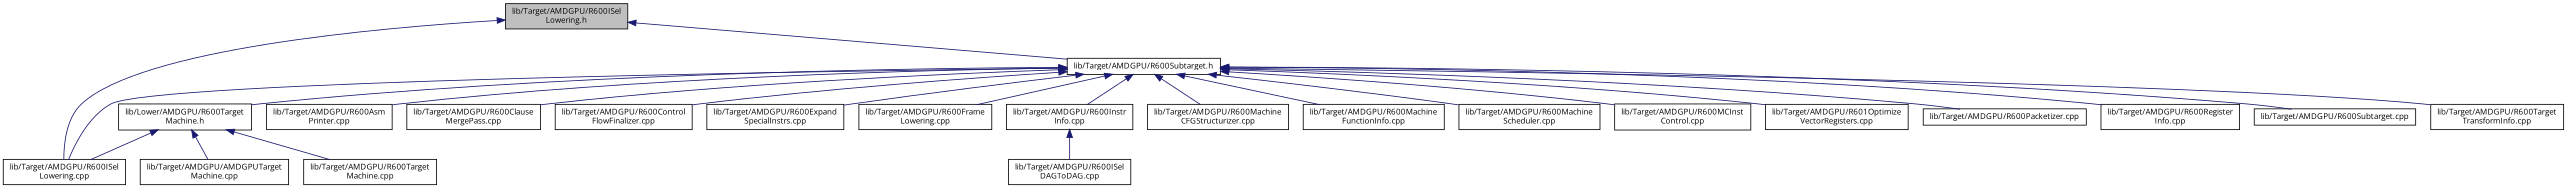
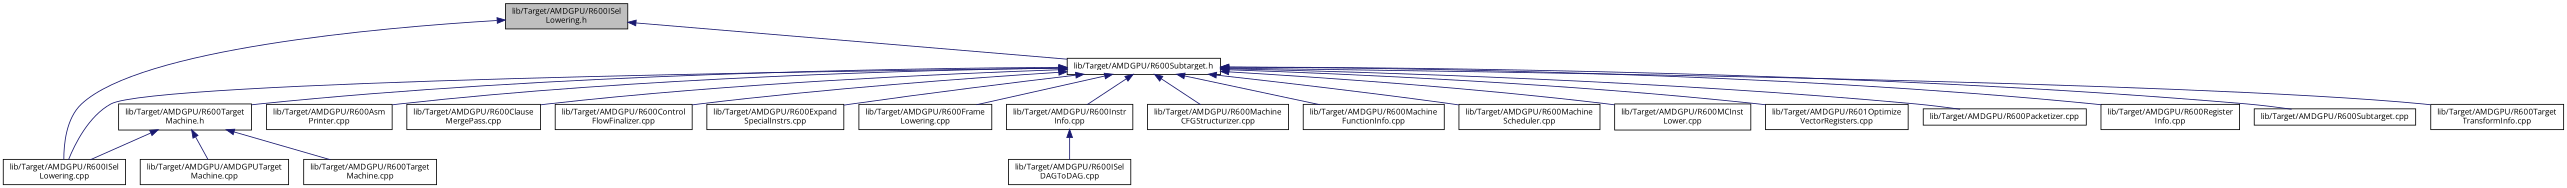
(185, 117) -> (185, 117)
(1683, 117) -> (1683, 117)
